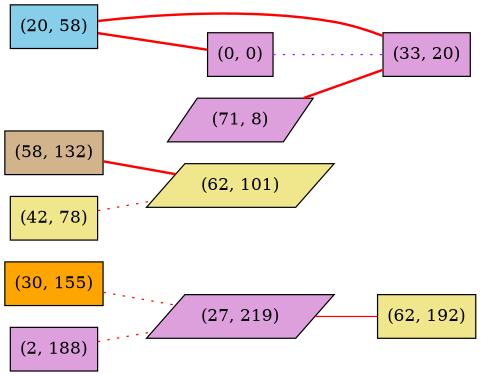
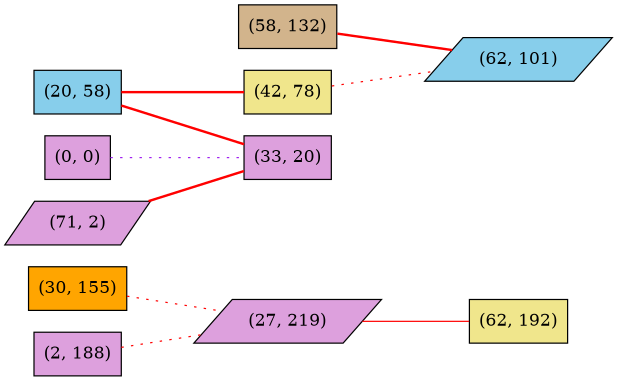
(152, 41) -> (183, 92)
(240, 120) -> (78, 223)
(240, 186) -> (519, 59)
